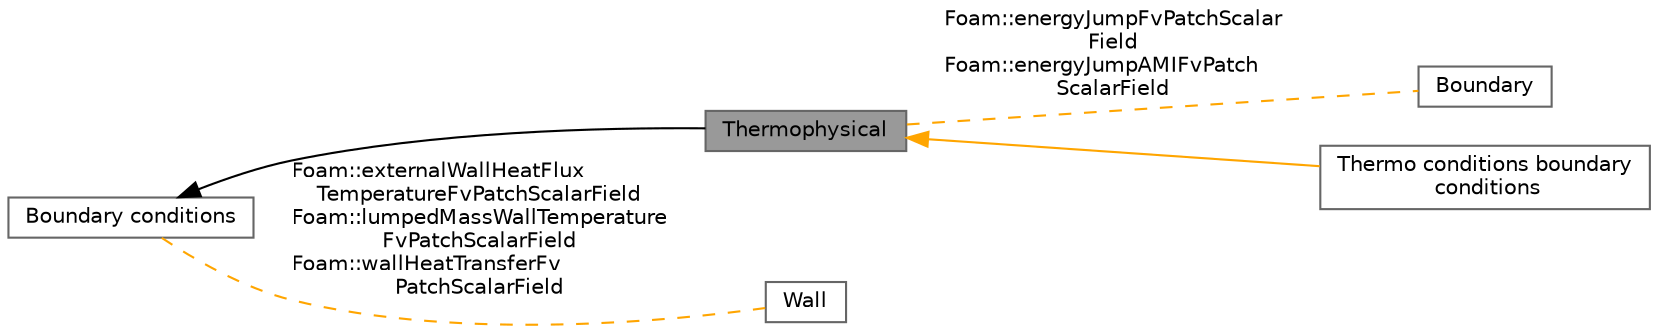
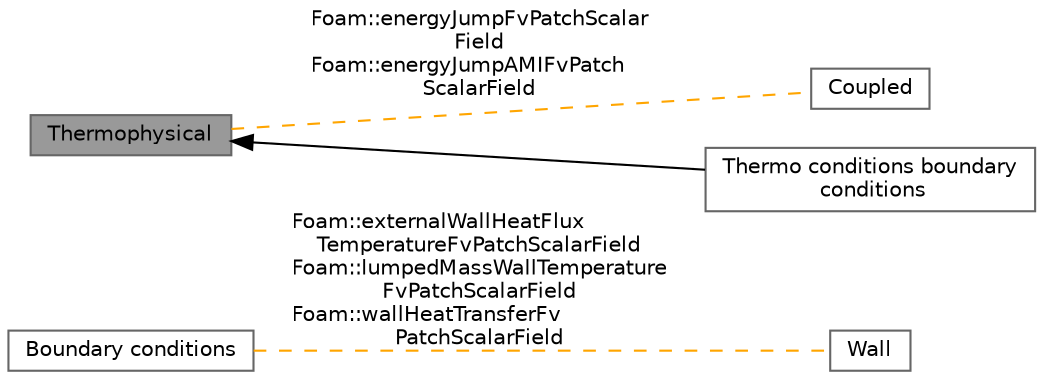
(1485, 87) -> (870, 89)
(449, 138) -> none
(1124, 153) -> (479, 156)
